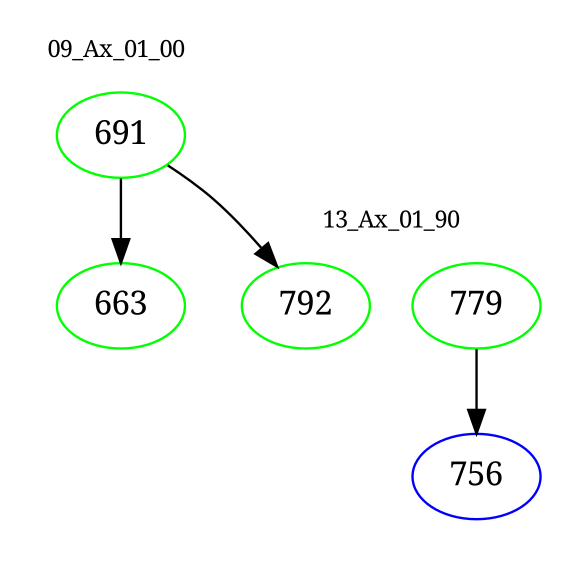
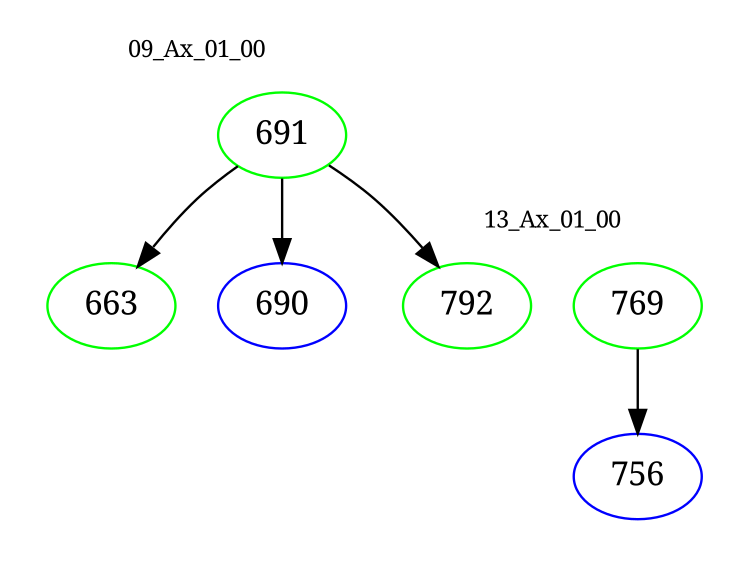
(391, 222) -> (552, 222)
none -> (282, 306)
(477, 306) -> (638, 306)
